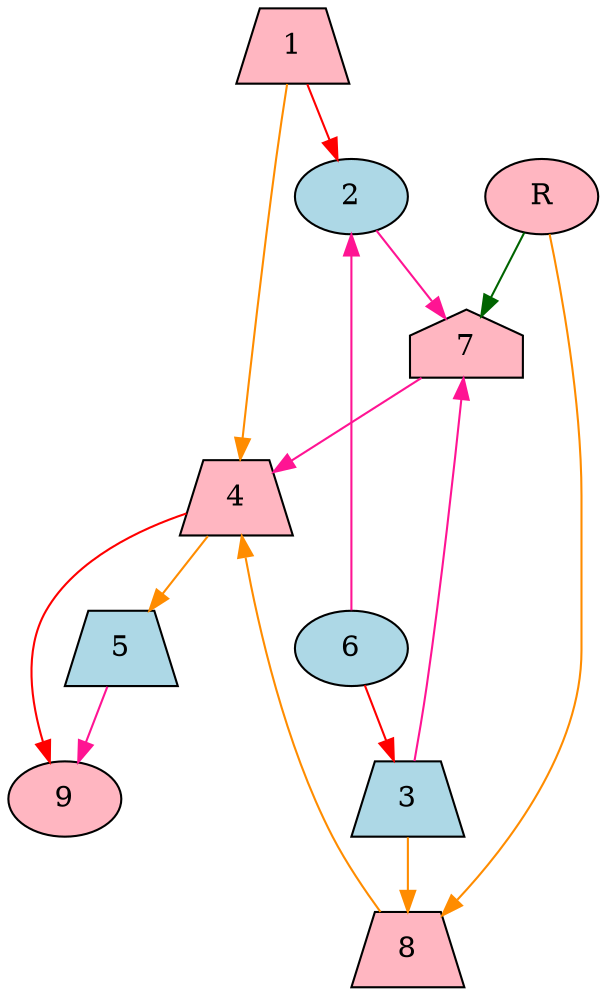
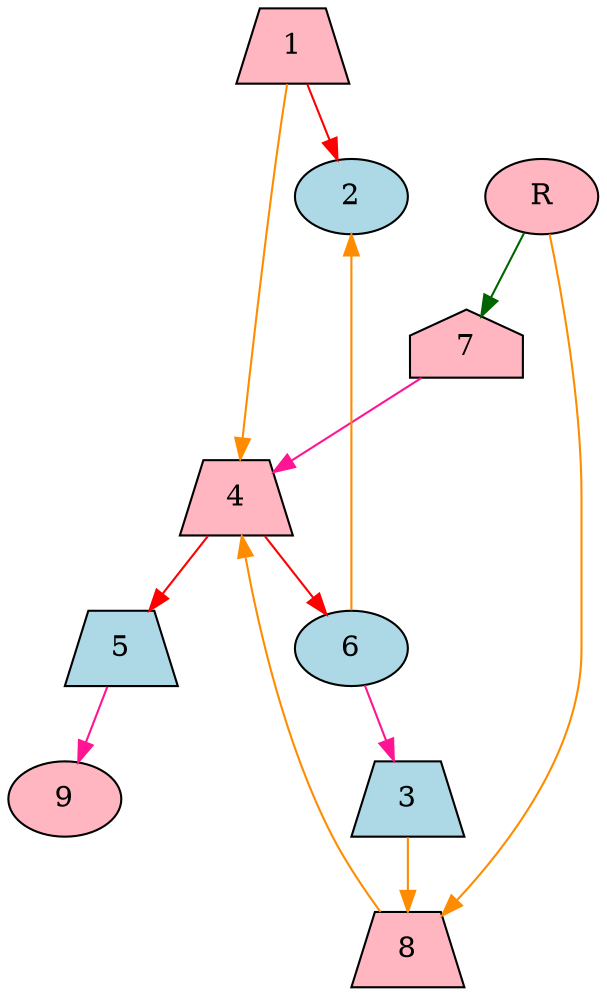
(404, 266) -> none
(351, 442) -> (351, 442)
(185, 565) -> (185, 565)
(441, 580) -> none
(57, 594) -> (289, 567)
(375, 713) -> (375, 713)
